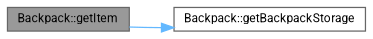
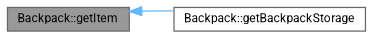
(145, 27) -> (158, 11)
